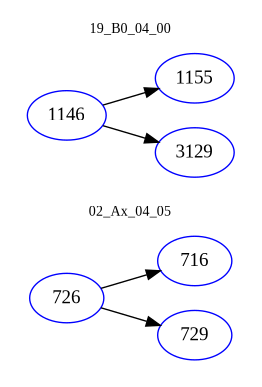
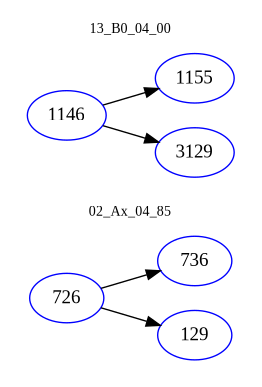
(131, 30) -> (131, 30)
(131, 212) -> (131, 212)
(195, 261) -> (195, 261)
(195, 335) -> (195, 335)
